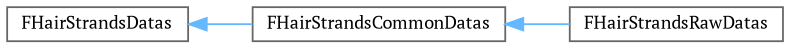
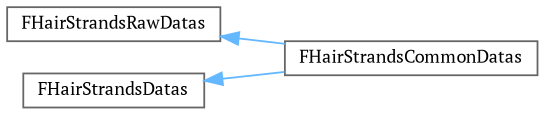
(547, 24) -> (262, 41)
